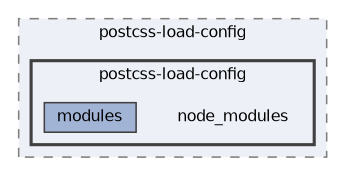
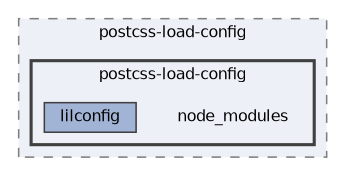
(90, 117) -> (90, 117)
